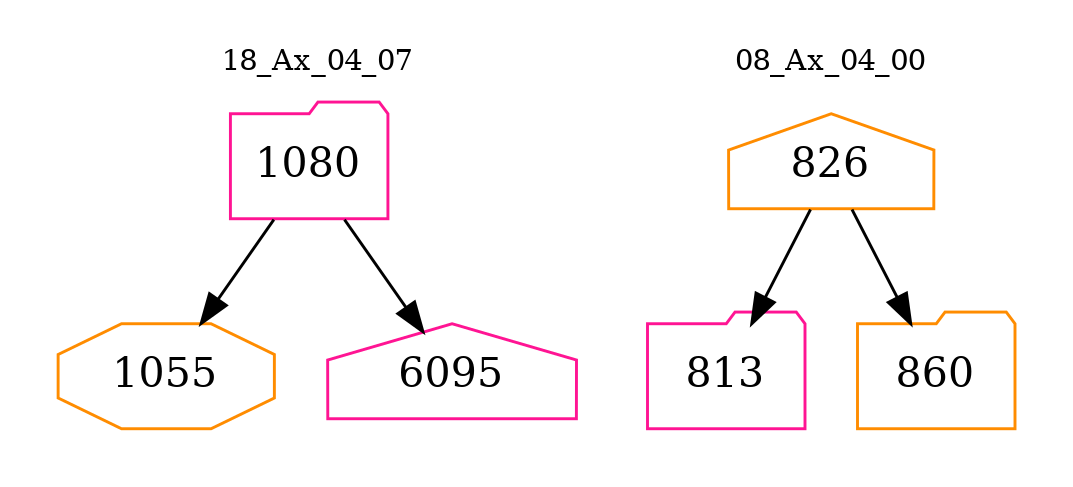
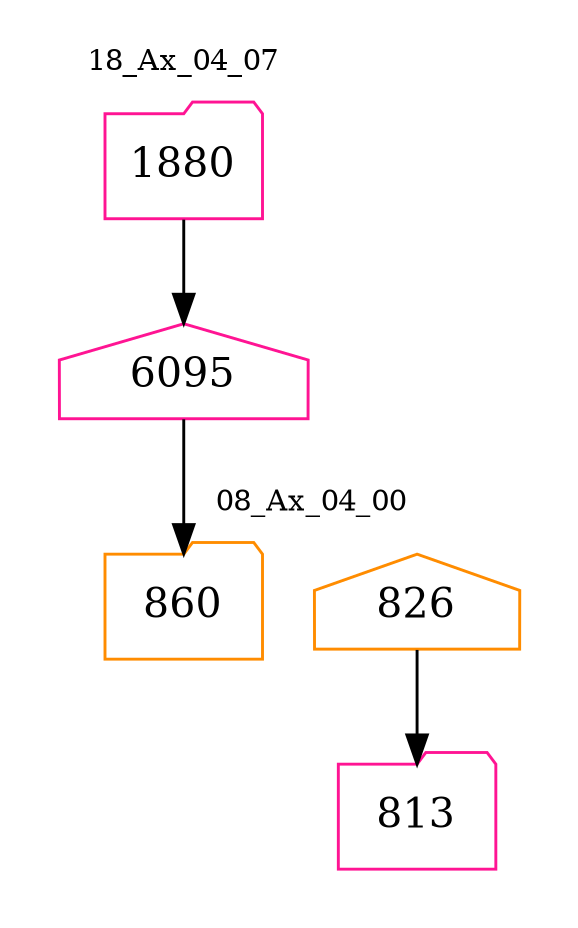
(309, 166) -> (184, 166)
(875, 254) -> (184, 495)
(166, 376) -> none
